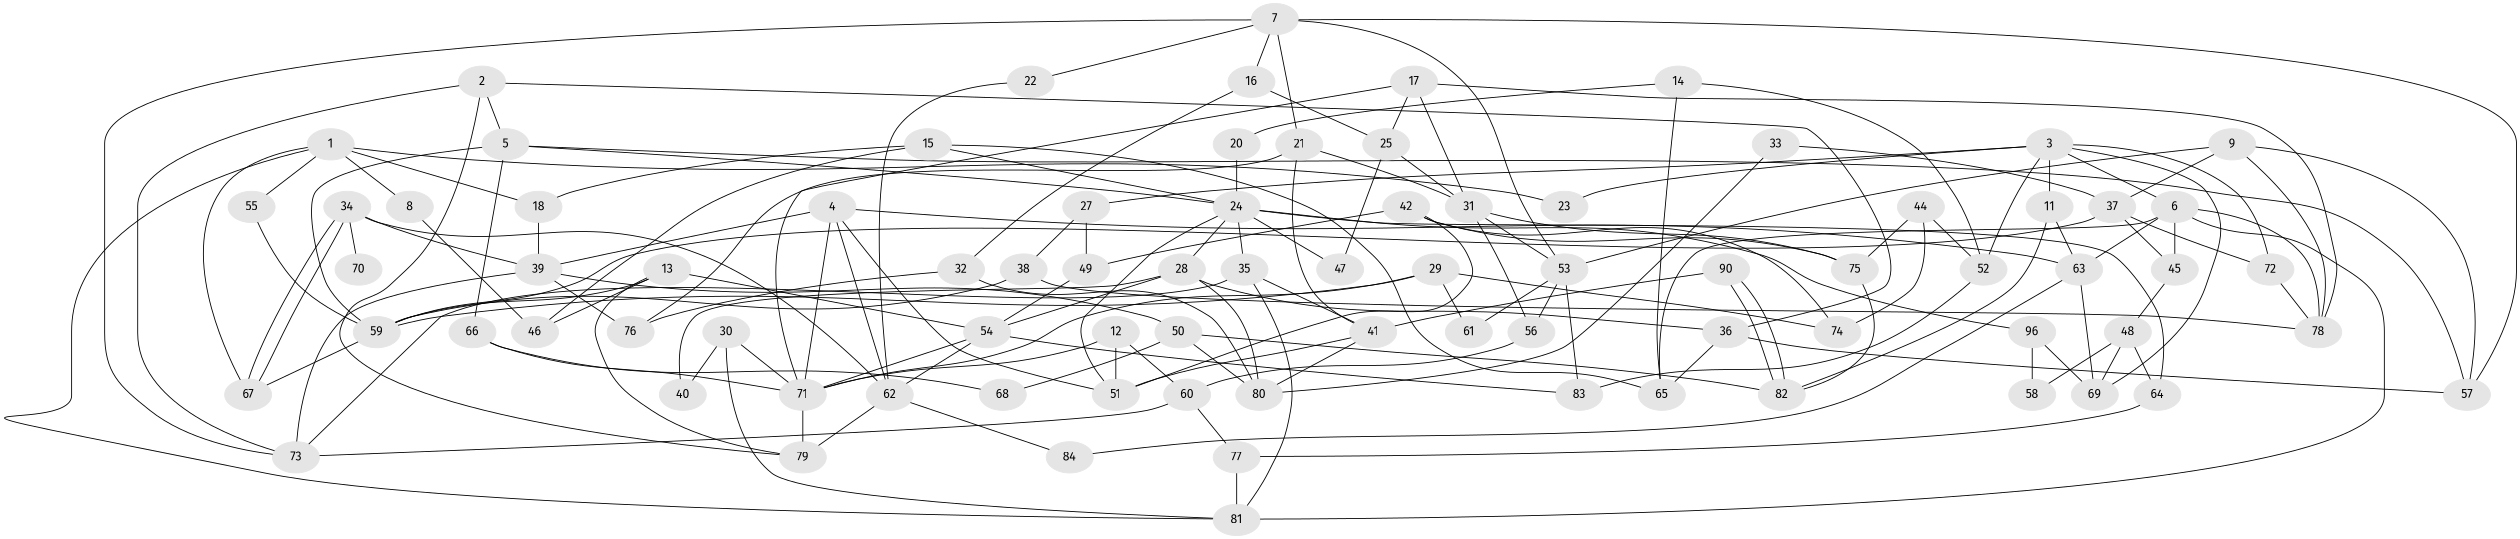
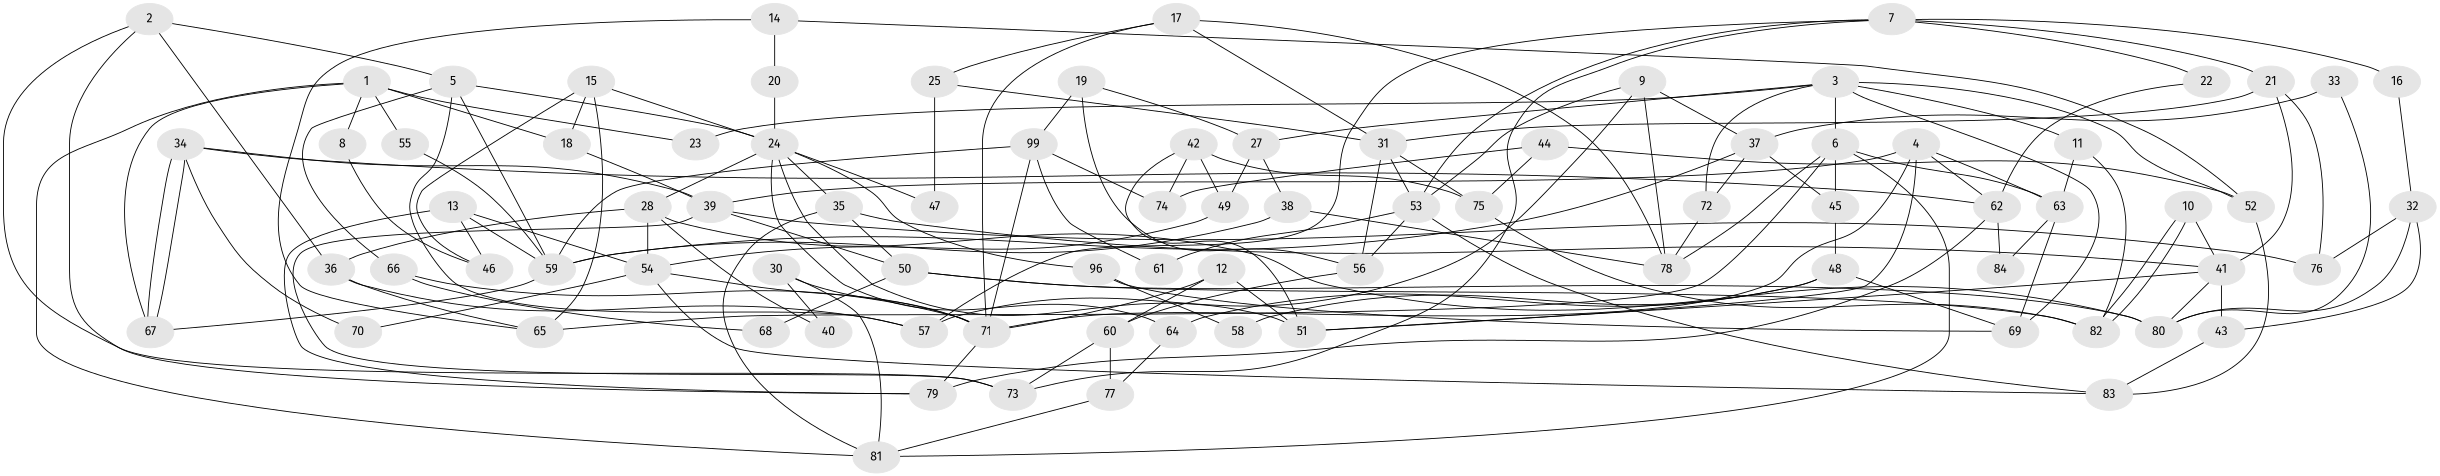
none -> (1082, 82)
(1338, 122) -> none
(1436, 270) -> (1034, 144)
(1726, 270) -> (2188, 207)
(985, 296) -> (872, 238)
none -> (2221, 332)
(945, 359) -> (565, 289)
